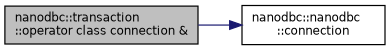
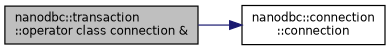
(314, 25) -> (314, 25)
